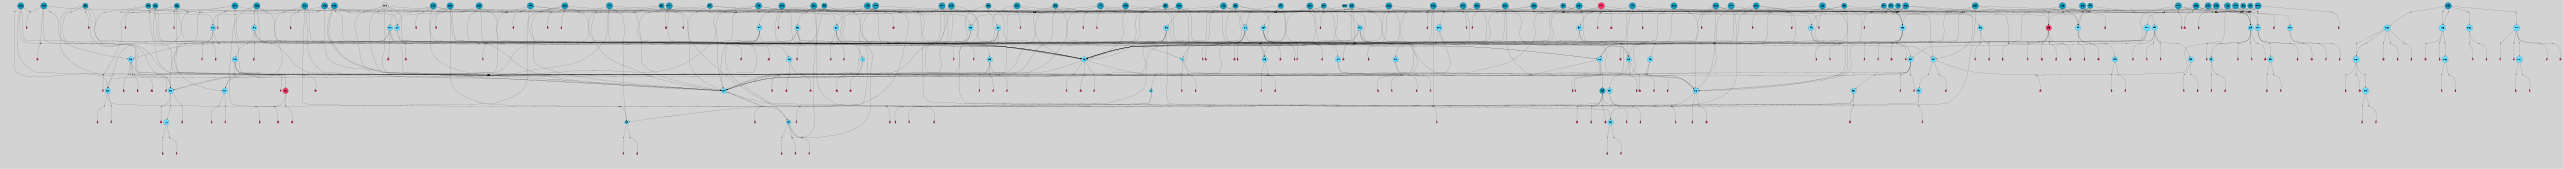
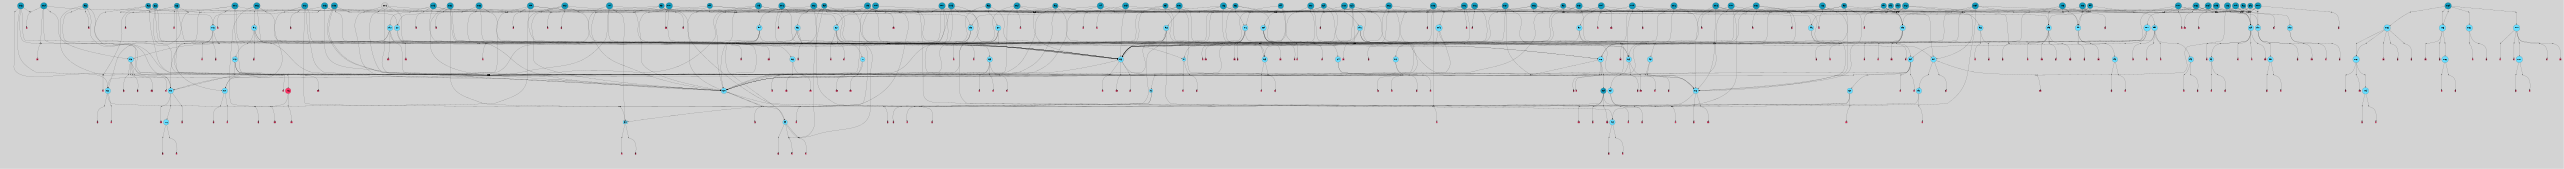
(1345, 6) -> (1344, 6)
(1601, 6) -> (1601, 6)
(2049, 28) -> (2049, 28)
